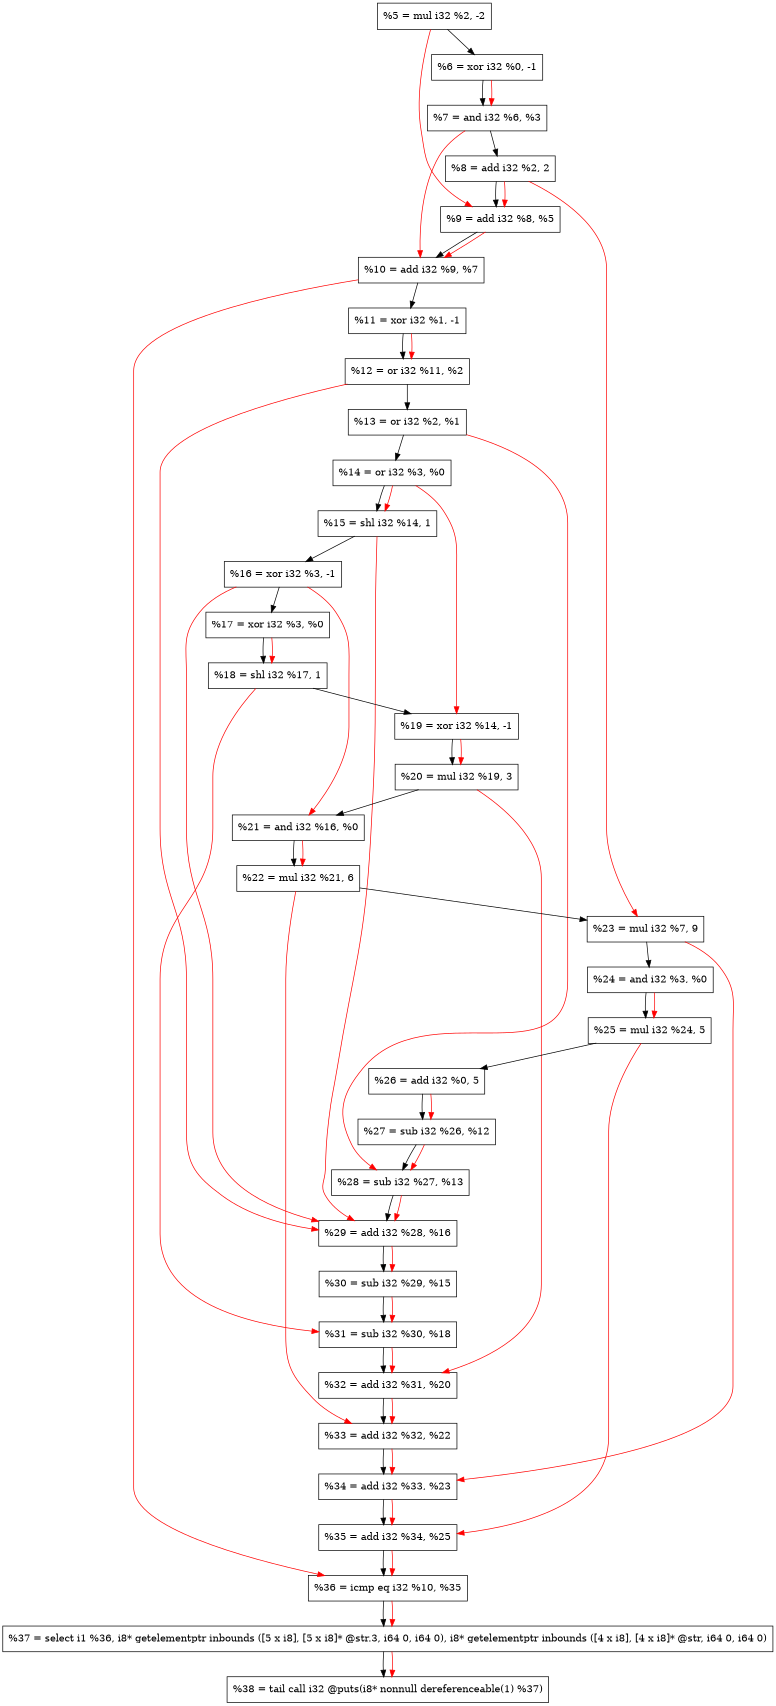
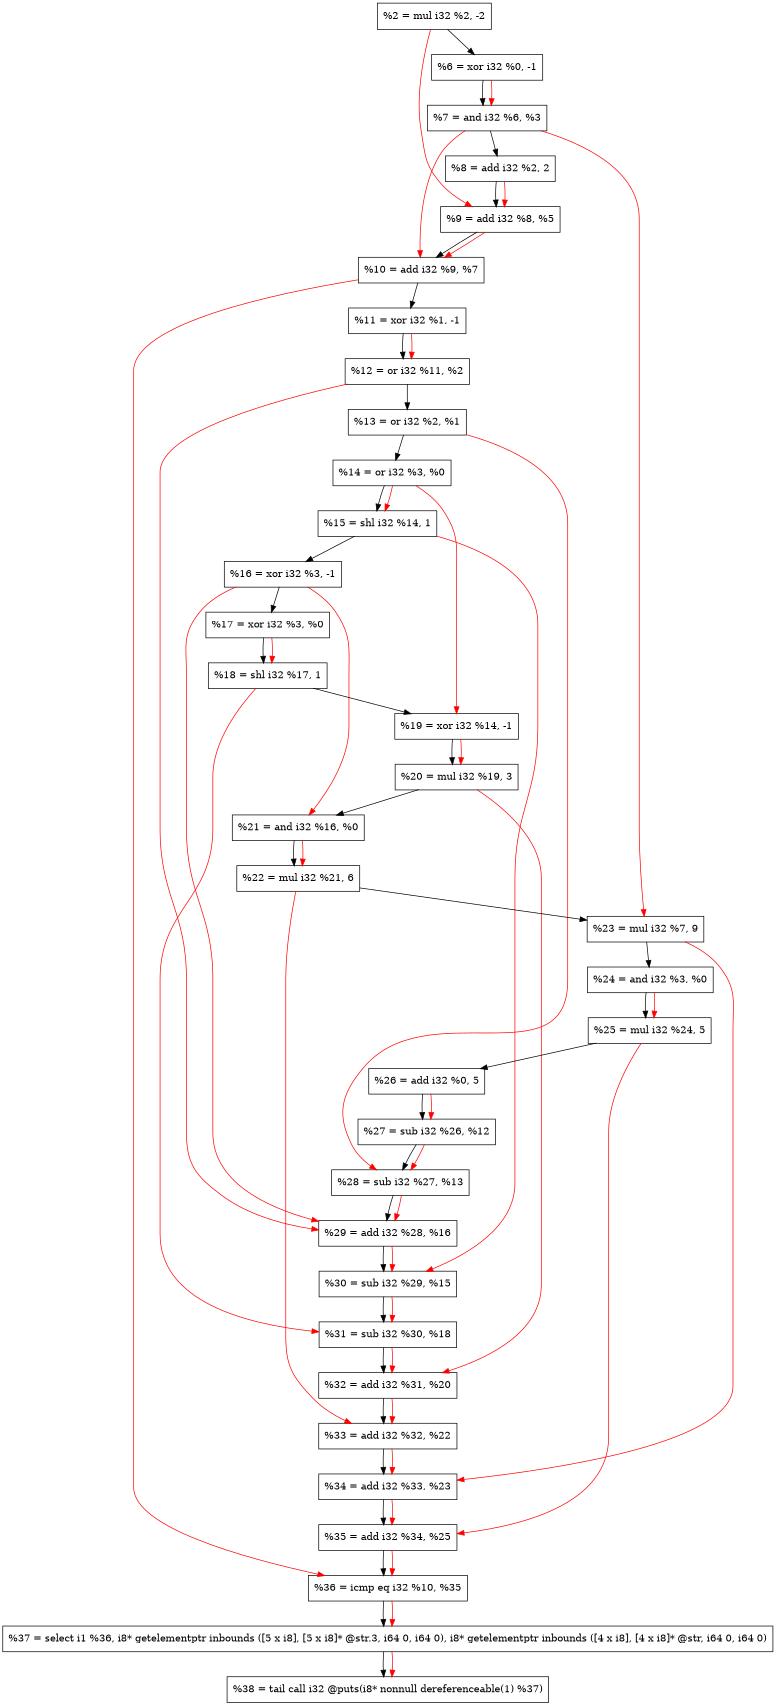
(434, 16) -> (434, 16)
(607, 531) -> (639, 493)
(367, 884) -> (515, 894)
